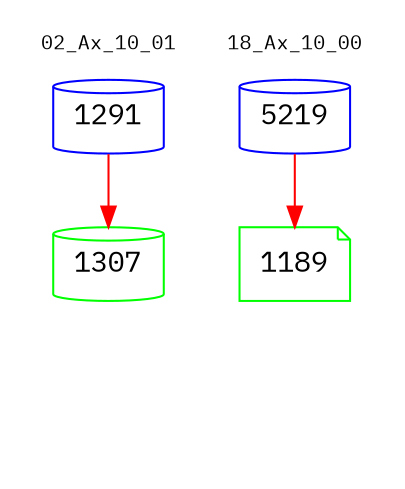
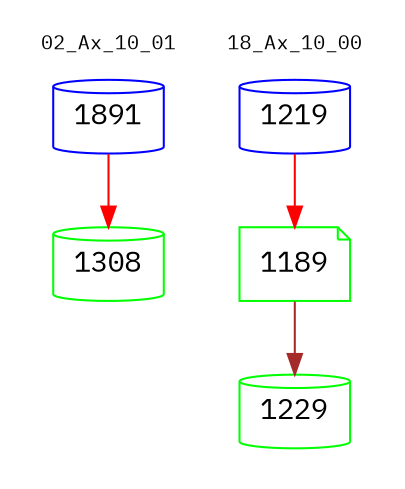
(109, 117) -> (109, 117)
(295, 117) -> (295, 117)
(109, 264) -> (109, 264)
none -> (295, 411)
